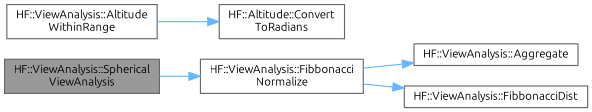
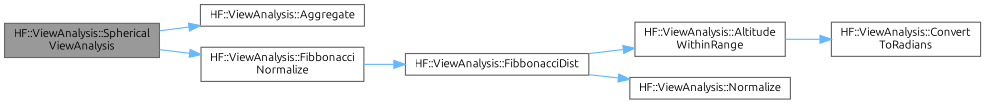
(282, 22) -> (906, 39)
none -> (606, 52)
(383, 66) -> (174, 29)
none -> (710, 88)
